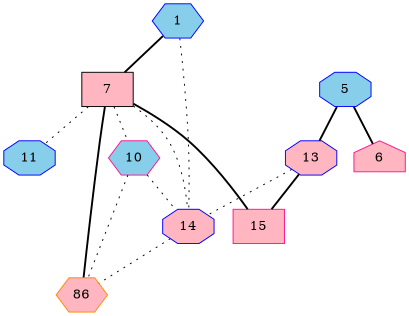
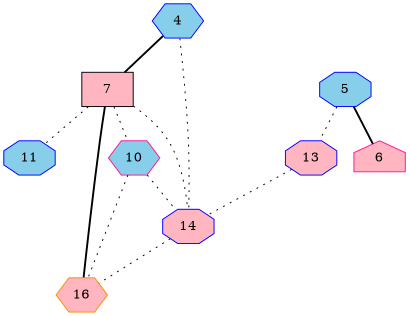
(178, 21) -> (178, 21)
(328, 124) -> (328, 124)
(259, 226) -> none
(82, 295) -> (82, 295)
